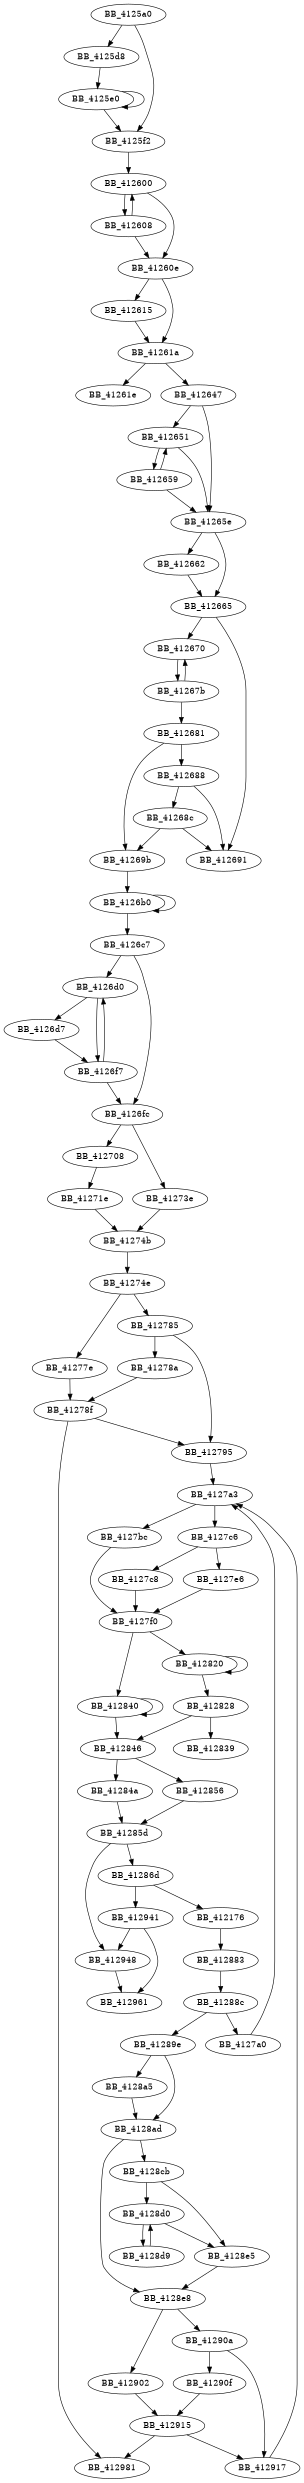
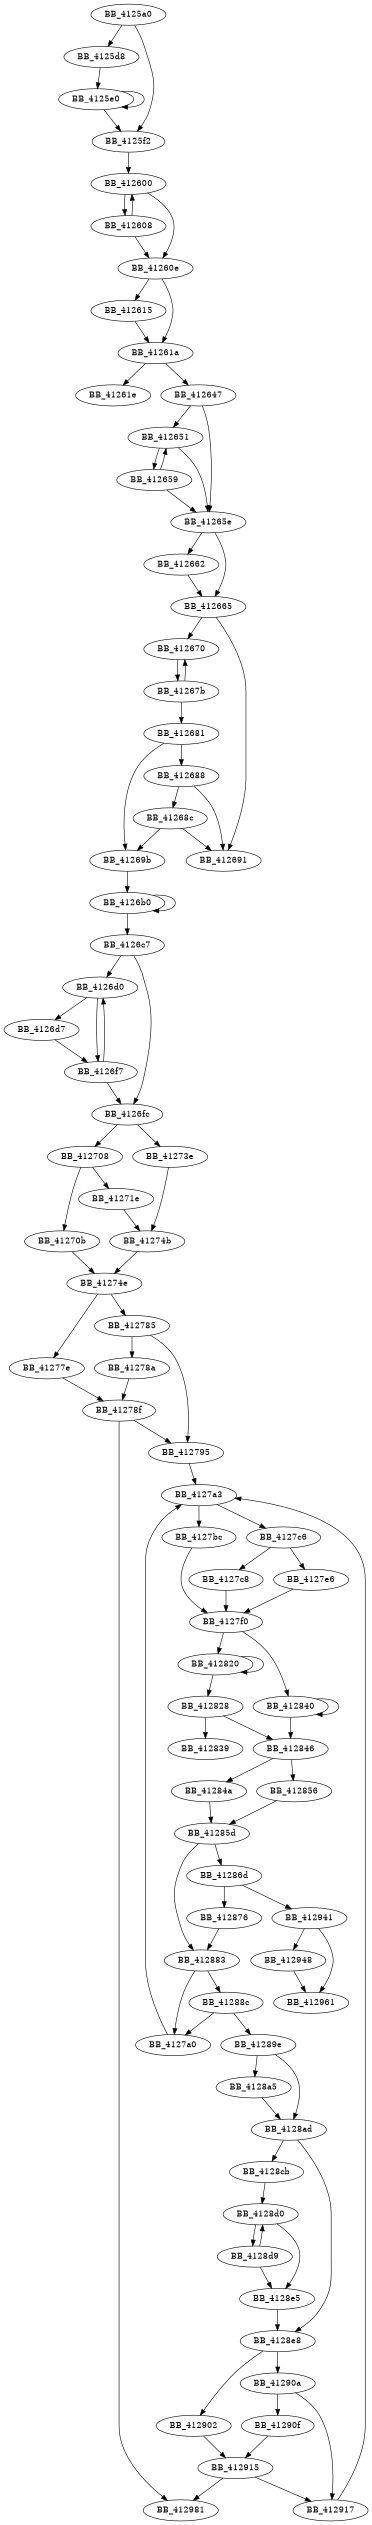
none -> (62, 1241)
(86, 1892) -> (174, 1892)
(221, 1918) -> (224, 1918)
none -> (182, 1999)
(194, 2208) -> (264, 2275)
